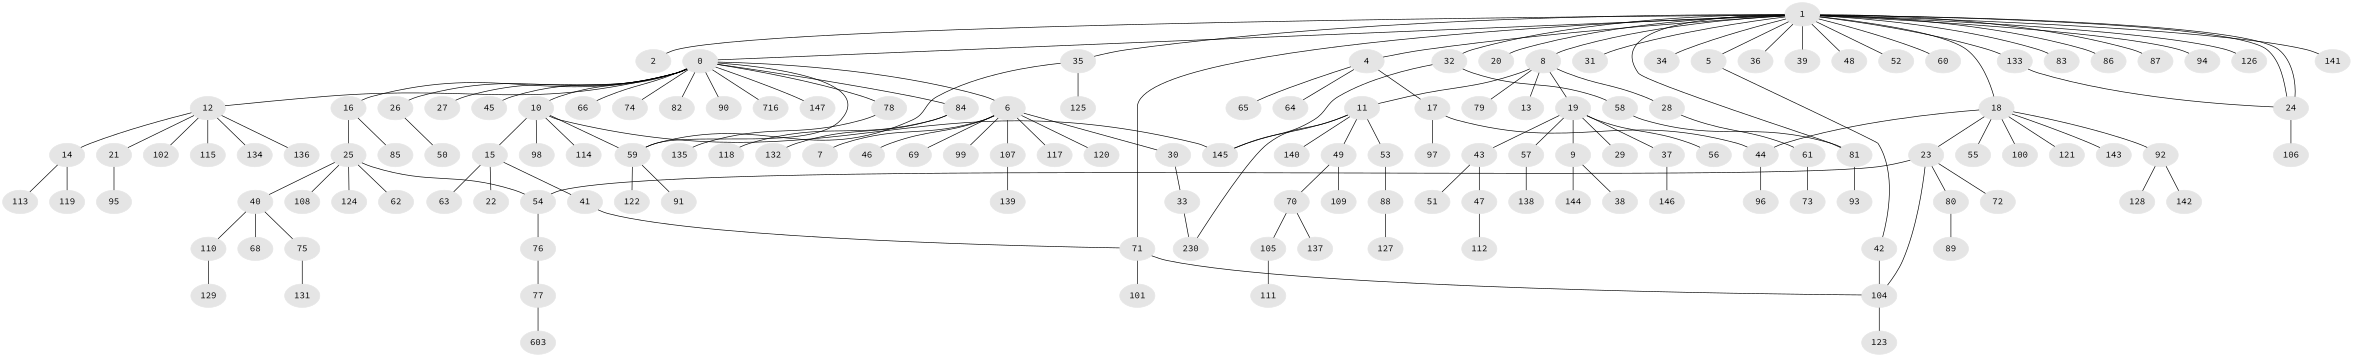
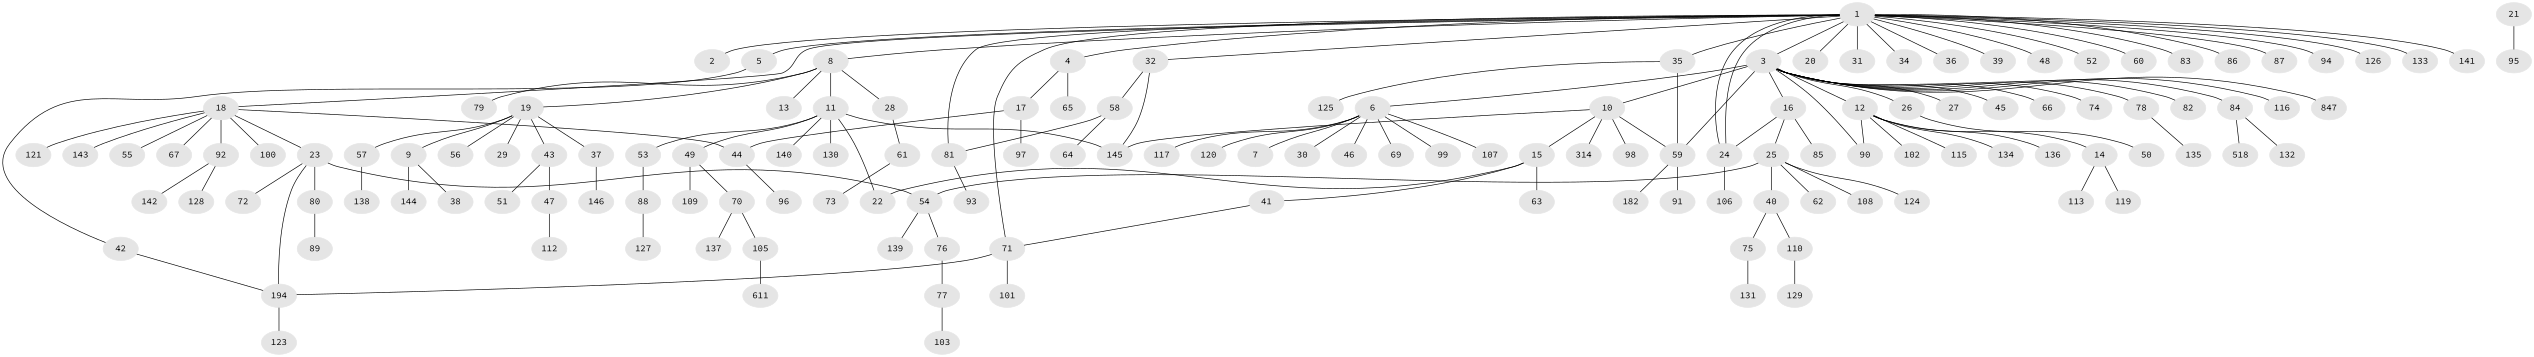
(700, 61) -> (1764, 61)
(1329, 85) -> (1091, 132)
(2149, 96) -> (1756, 132)
(771, 108) -> (2282, 108)
(817, 108) -> (2329, 108)
(161, 132) -> (1863, 132)
none -> (859, 153)
none -> (174, 155)
(584, 155) -> (1584, 155)
(726, 155) -> (2240, 155)
(1008, 179) -> (910, 225)
(632, 202) -> (1631, 202)
(1182, 202) -> none
(255, 249) -> none
(1191, 249) -> (831, 155)
(1268, 296) -> (760, 296)
(1879, 296) -> (279, 296)
(538, 343) -> (942, 343)
